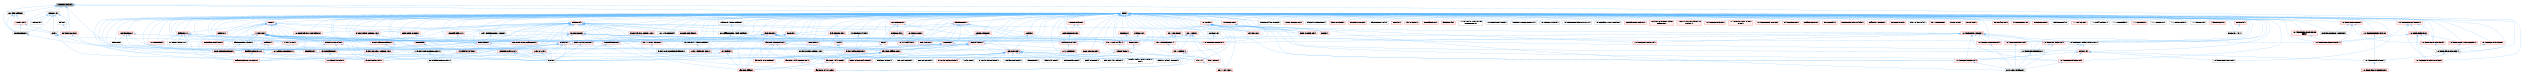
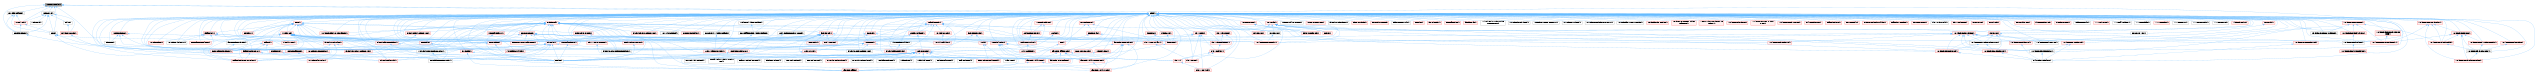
(2083, 48) -> (1989, 39)
(1041, 69) -> (1135, 63)
